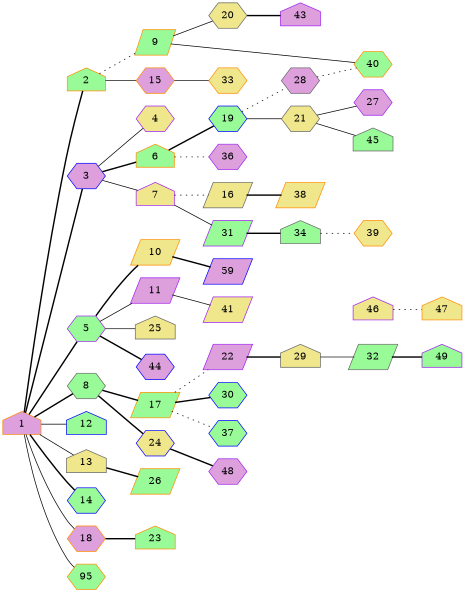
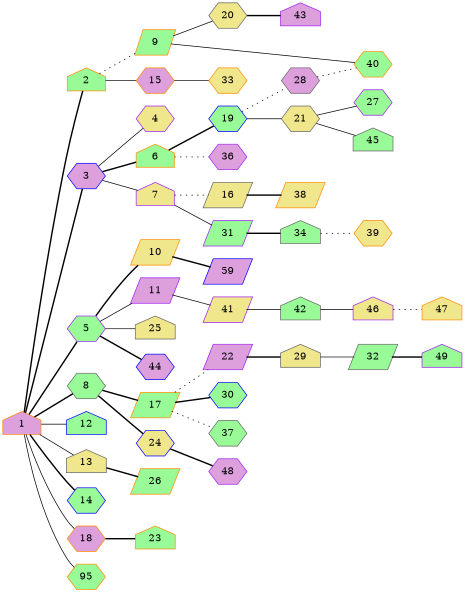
(373, 103) -> (373, 103)
none -> (300, 310)
(228, 433) -> (228, 433)
